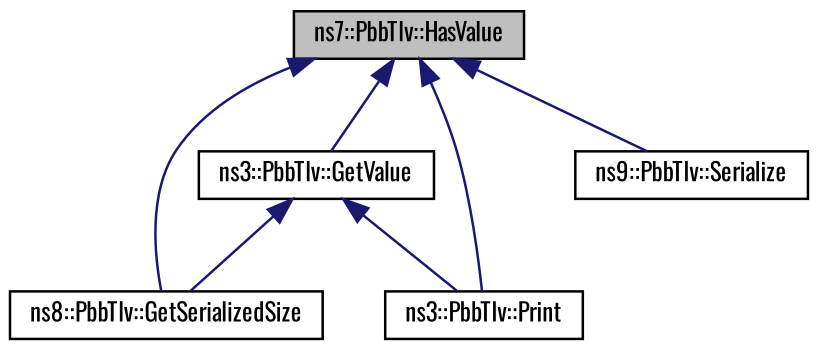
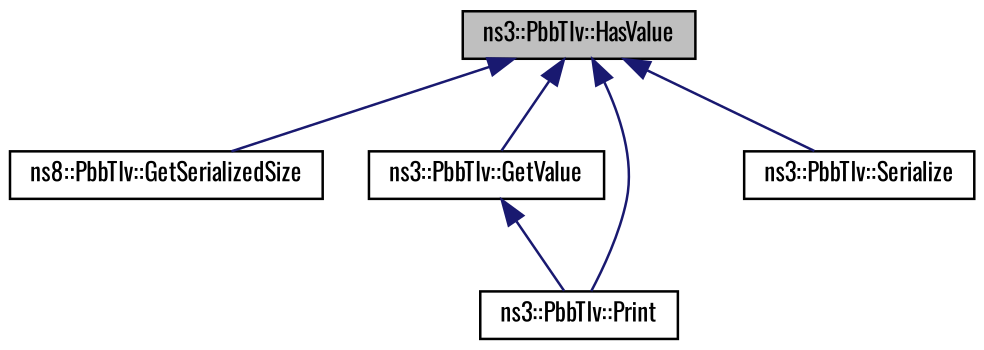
(409, 35) -> (579, 35)
(692, 175) -> (859, 175)
(232, 253) -> none
